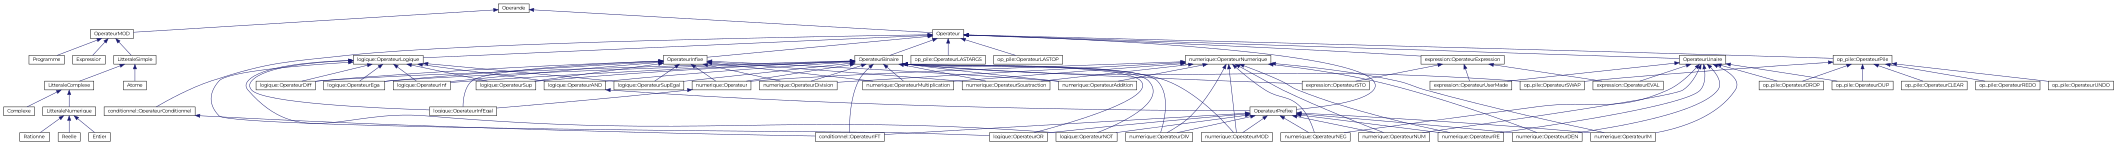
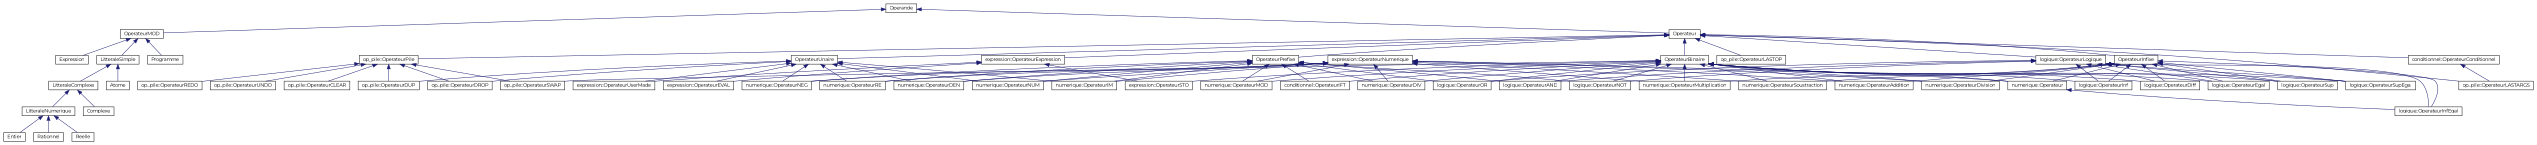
(1228, 60) -> (1370, 60)
(930, 106) -> (1401, 72)
(508, 129) -> (2477, 74)
